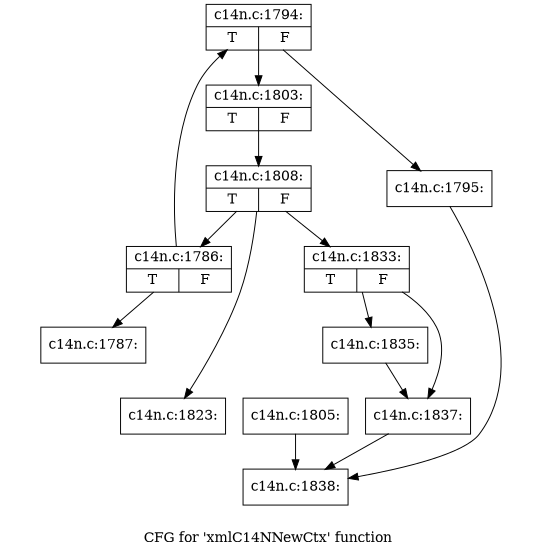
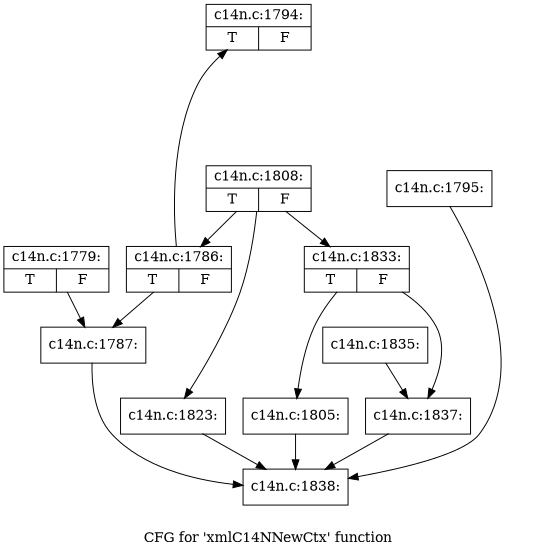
(348, 107) -> none
(259, 108) -> none
none -> (56, 269)
(365, 305) -> (310, 337)
none -> (230, 449)
none -> (134, 453)
